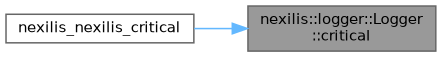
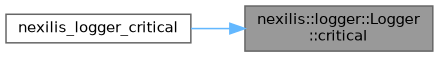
(100, 29) -> (98, 29)
